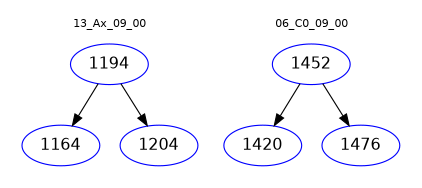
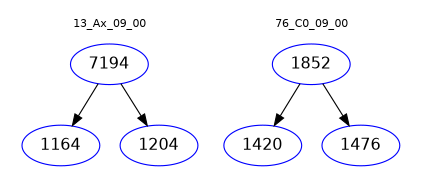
(312, 24) -> (312, 24)
(109, 64) -> (109, 64)
(311, 64) -> (311, 64)
